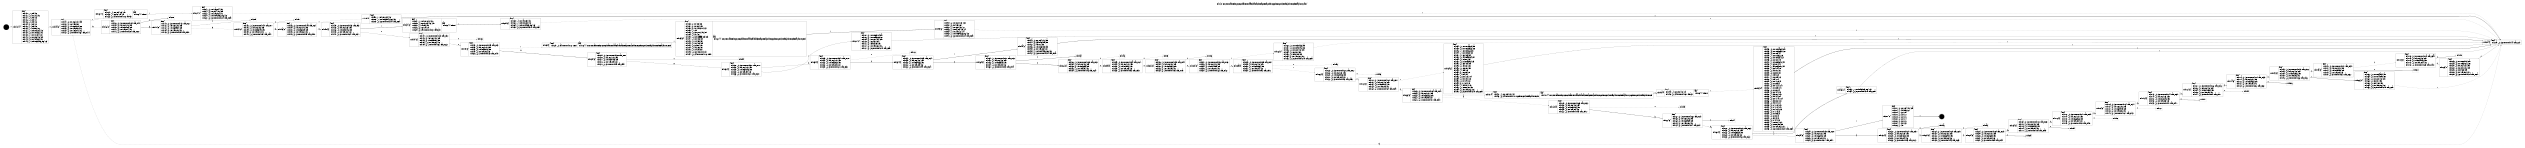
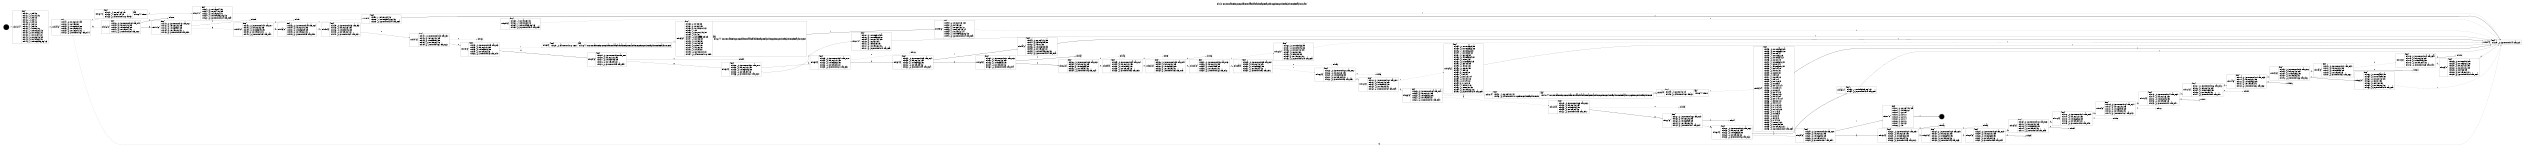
(429, 25) -> none
